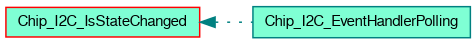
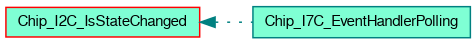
(362, 22) -> (362, 22)
